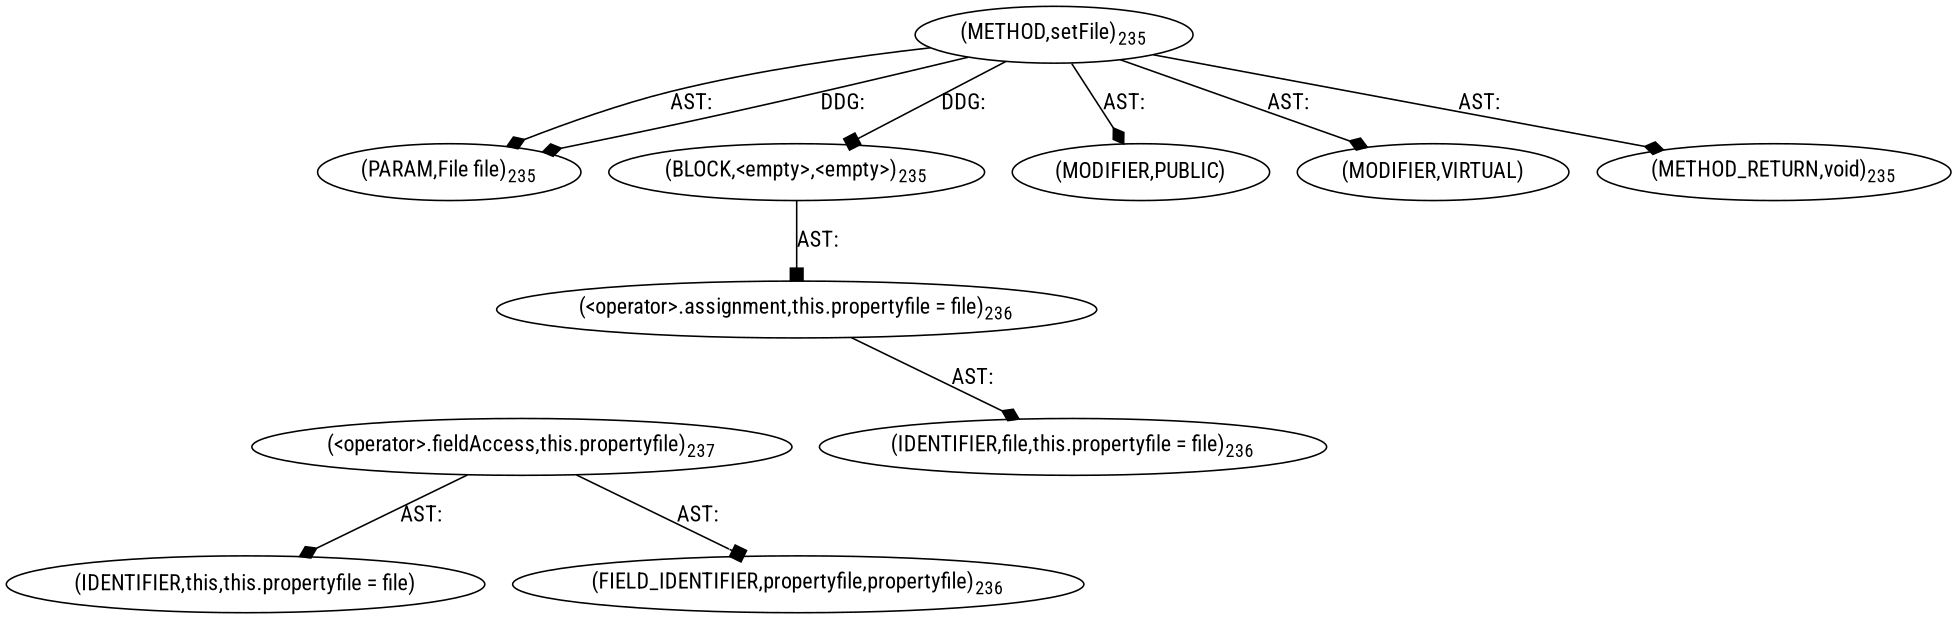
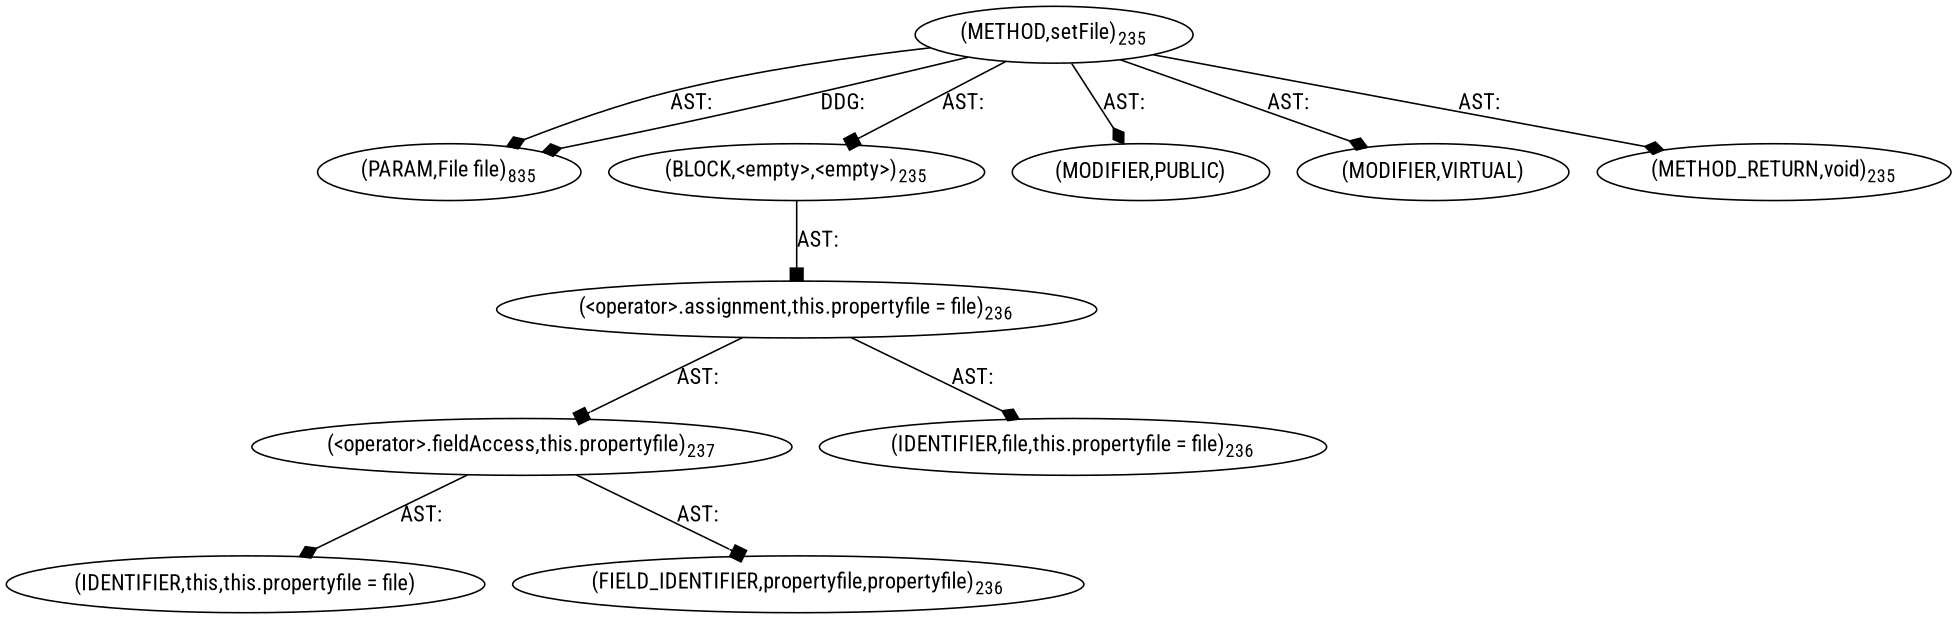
(966, 103) -> (966, 103)
(523, 170) -> (523, 170)
none -> (667, 375)
